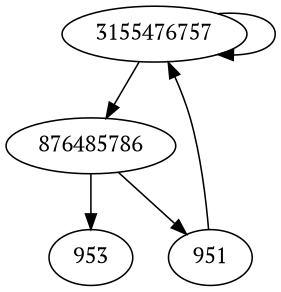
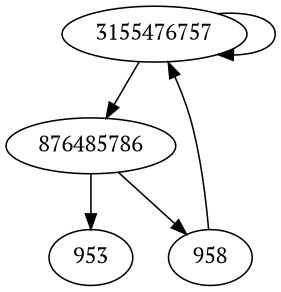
(210, 258) -> (210, 258)
